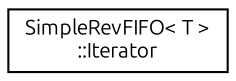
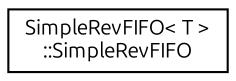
(118, 41) -> (118, 41)
